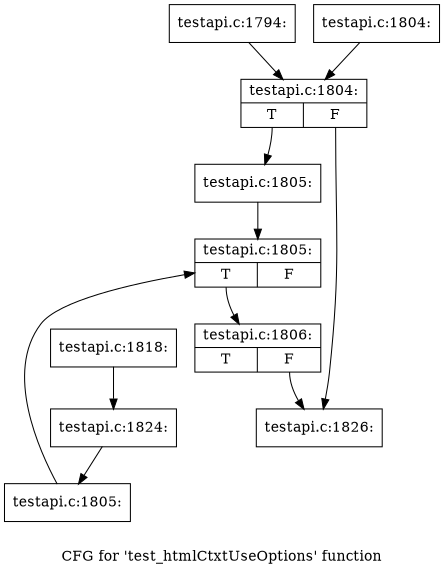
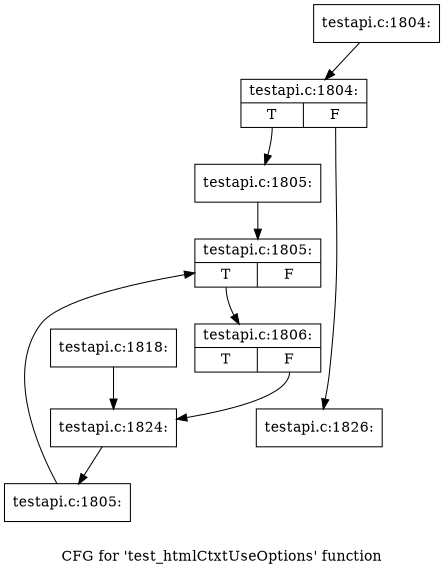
(232, 24) -> none
(292, 387) -> (244, 404)
